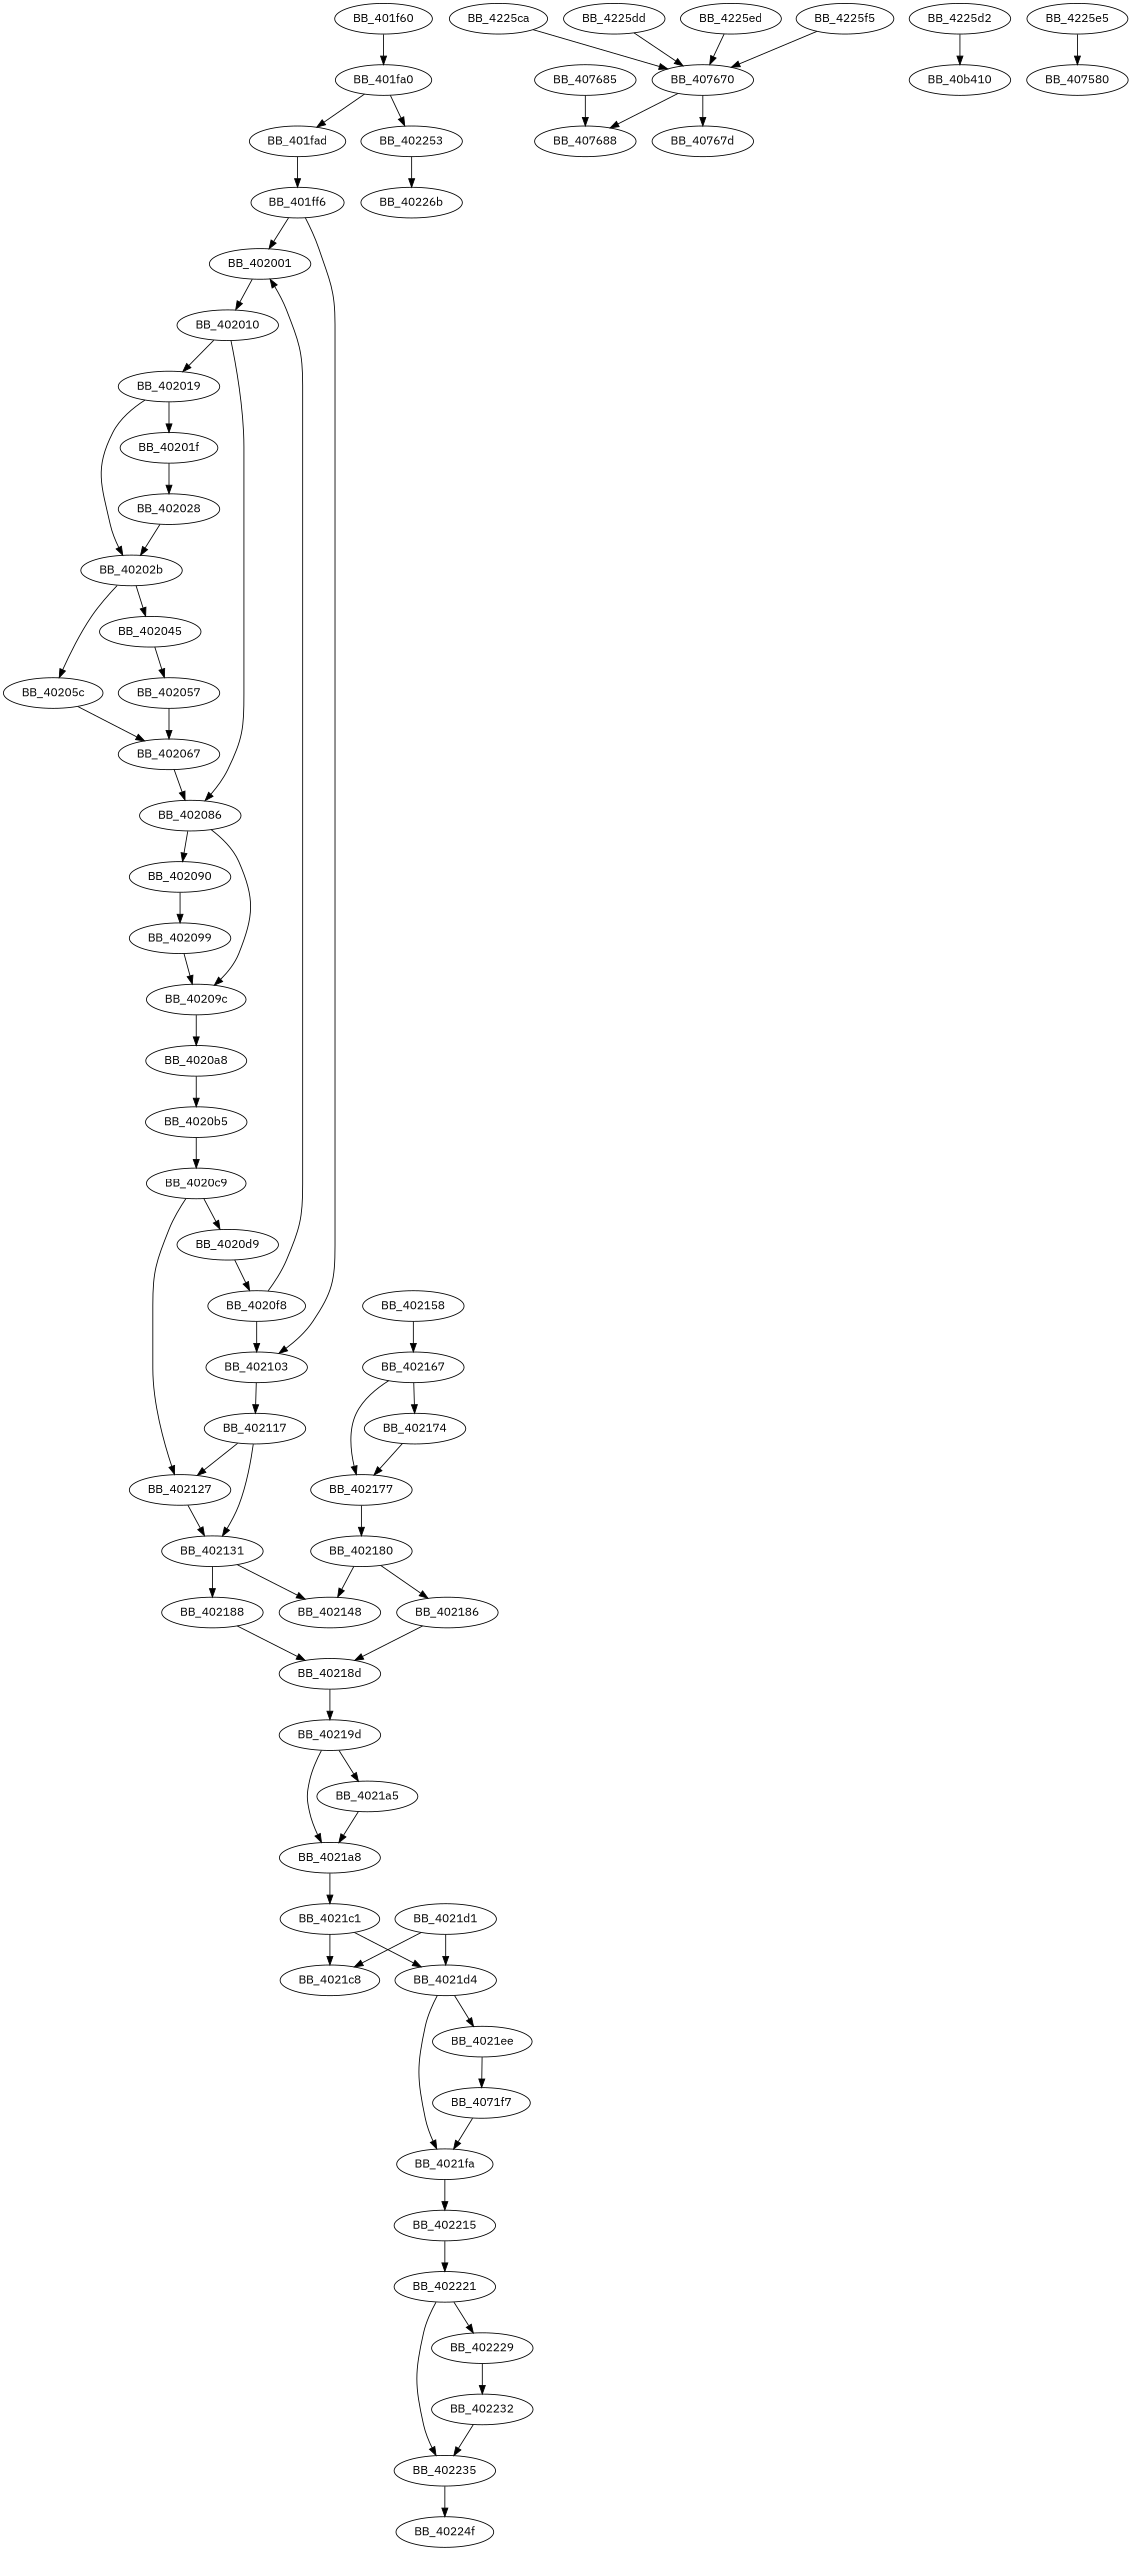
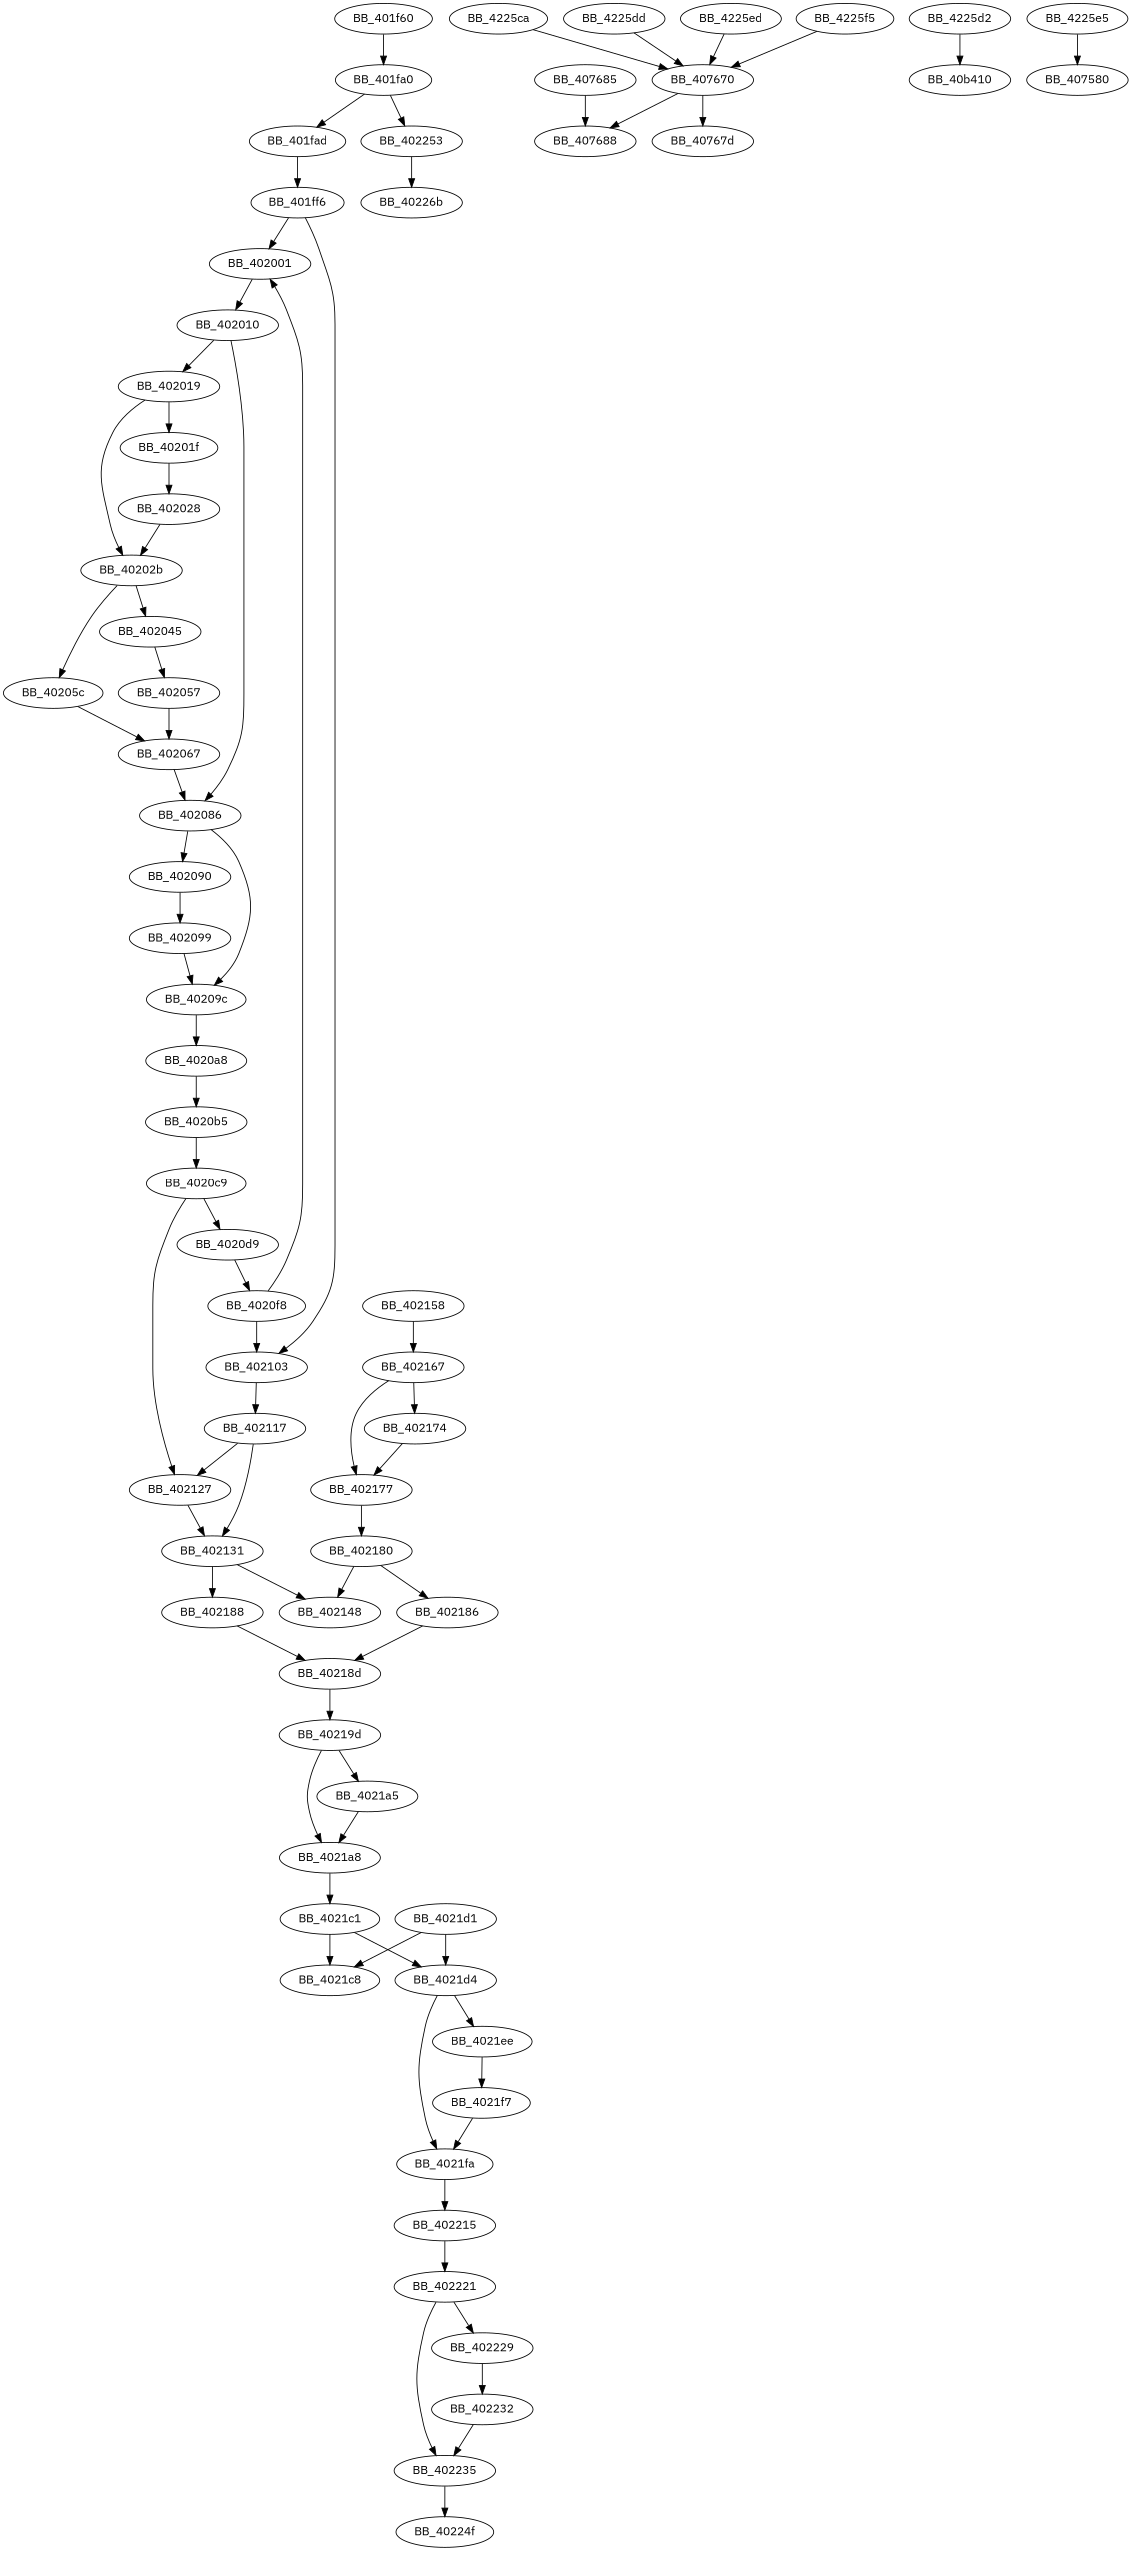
(481, 2103) -> (481, 2103)
